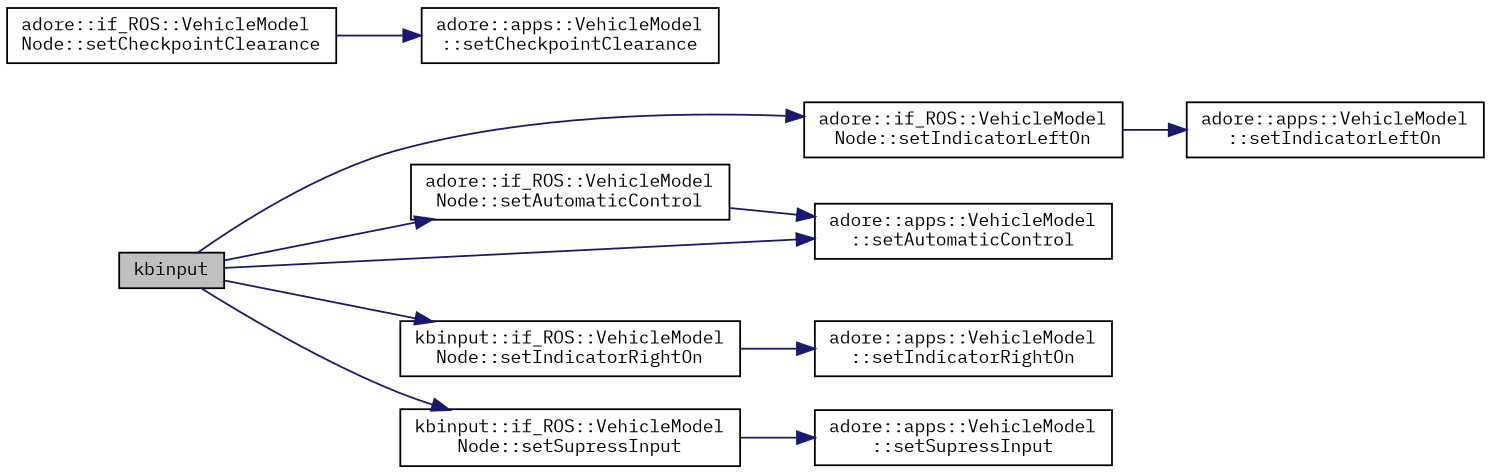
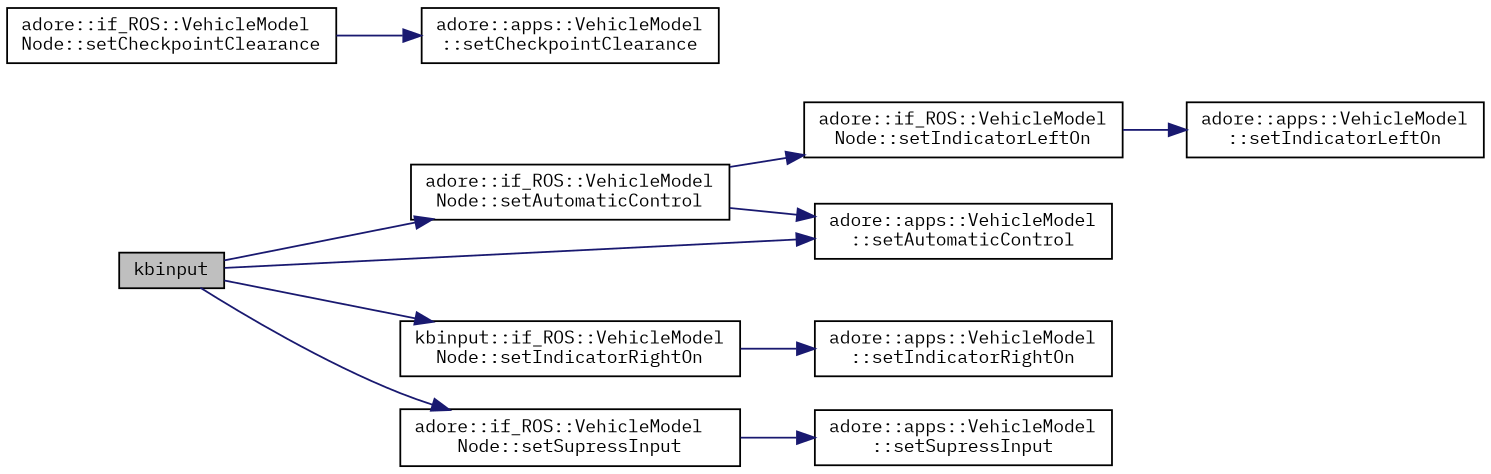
(478, 133) -> (758, 162)
(570, 438) -> (570, 438)
